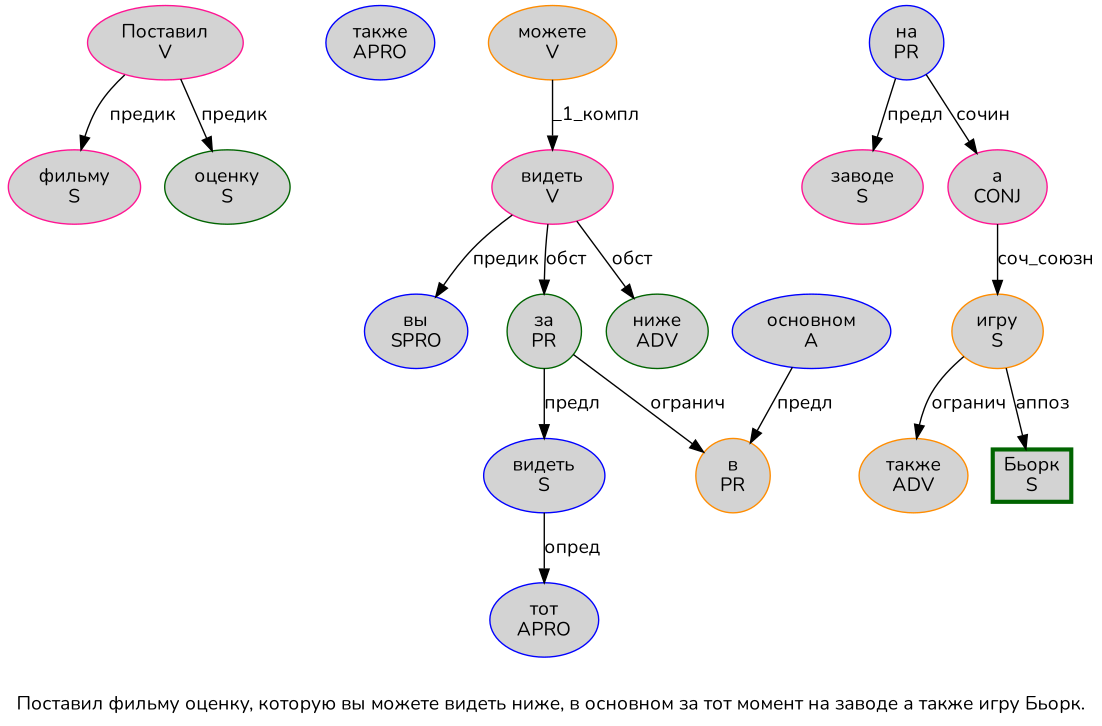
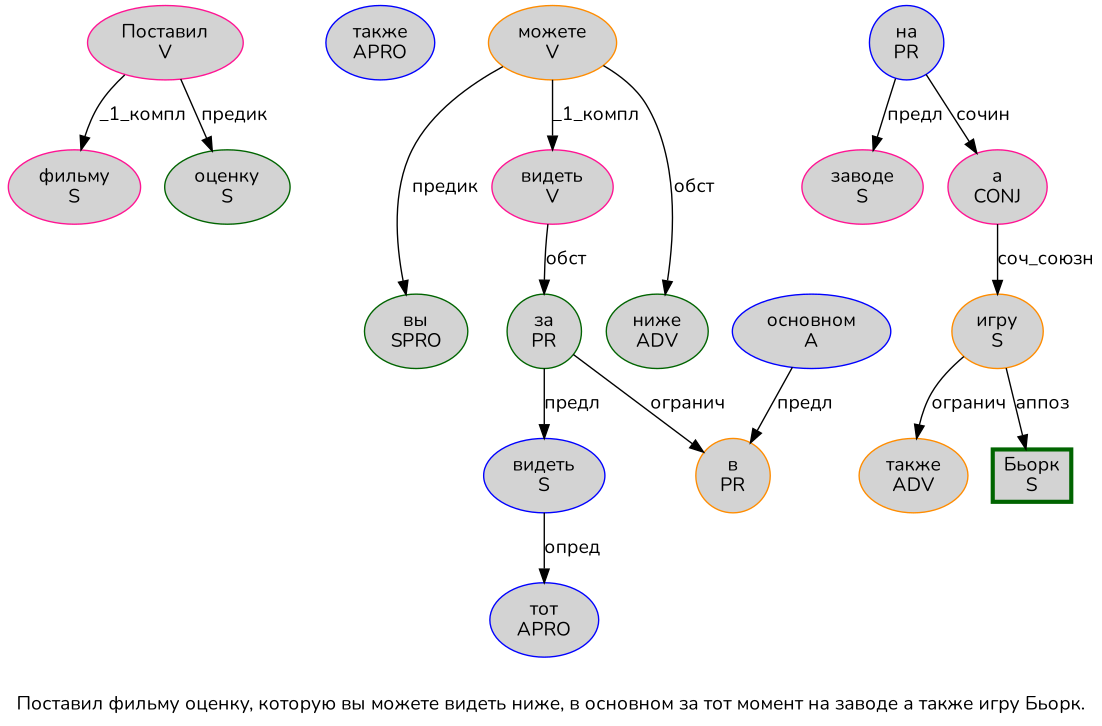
(143, 115) -> (143, 115)
(475, 247) -> (410, 154)
(601, 254) -> (667, 162)
(416, 331) -> (416, 331)
